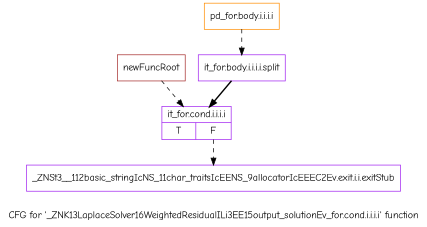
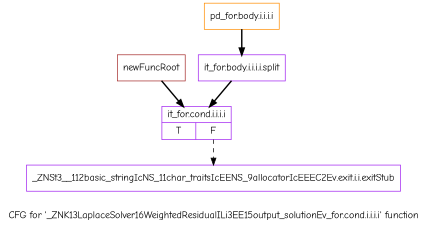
(242, 39) -> (242, 39)
(170, 91) -> (170, 91)
